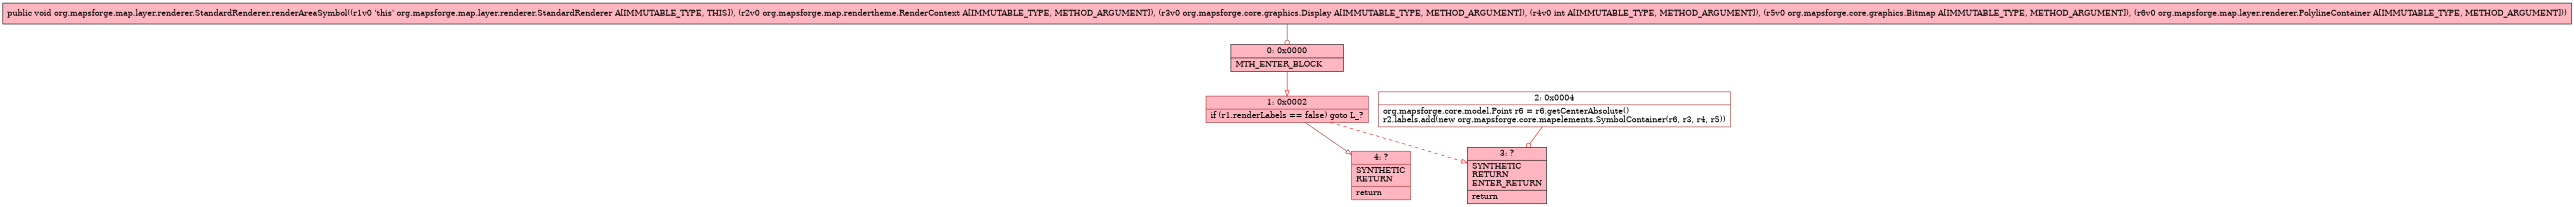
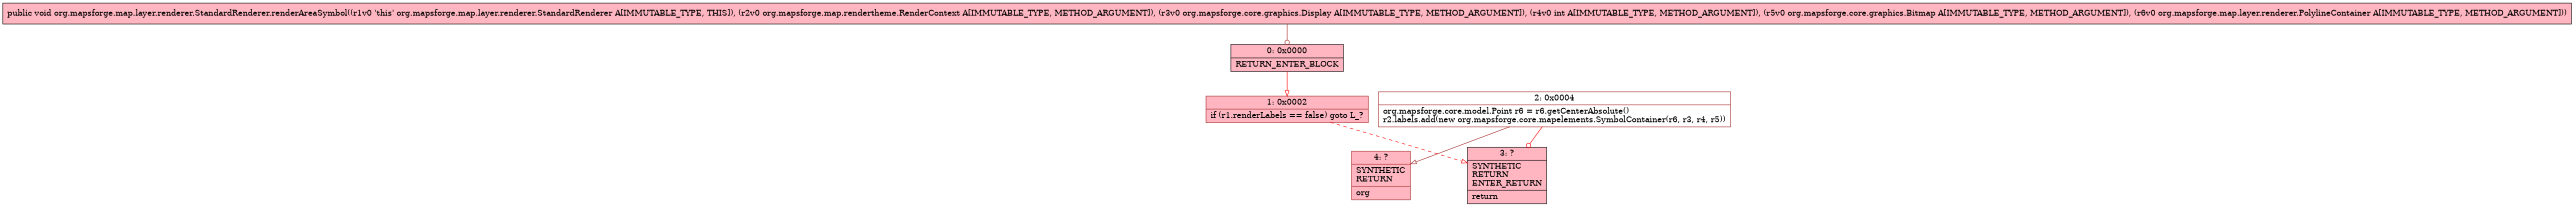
(1279, 64) -> (1287, 64)
(1326, 137) -> (1463, 144)
(1369, 193) -> (1363, 193)
